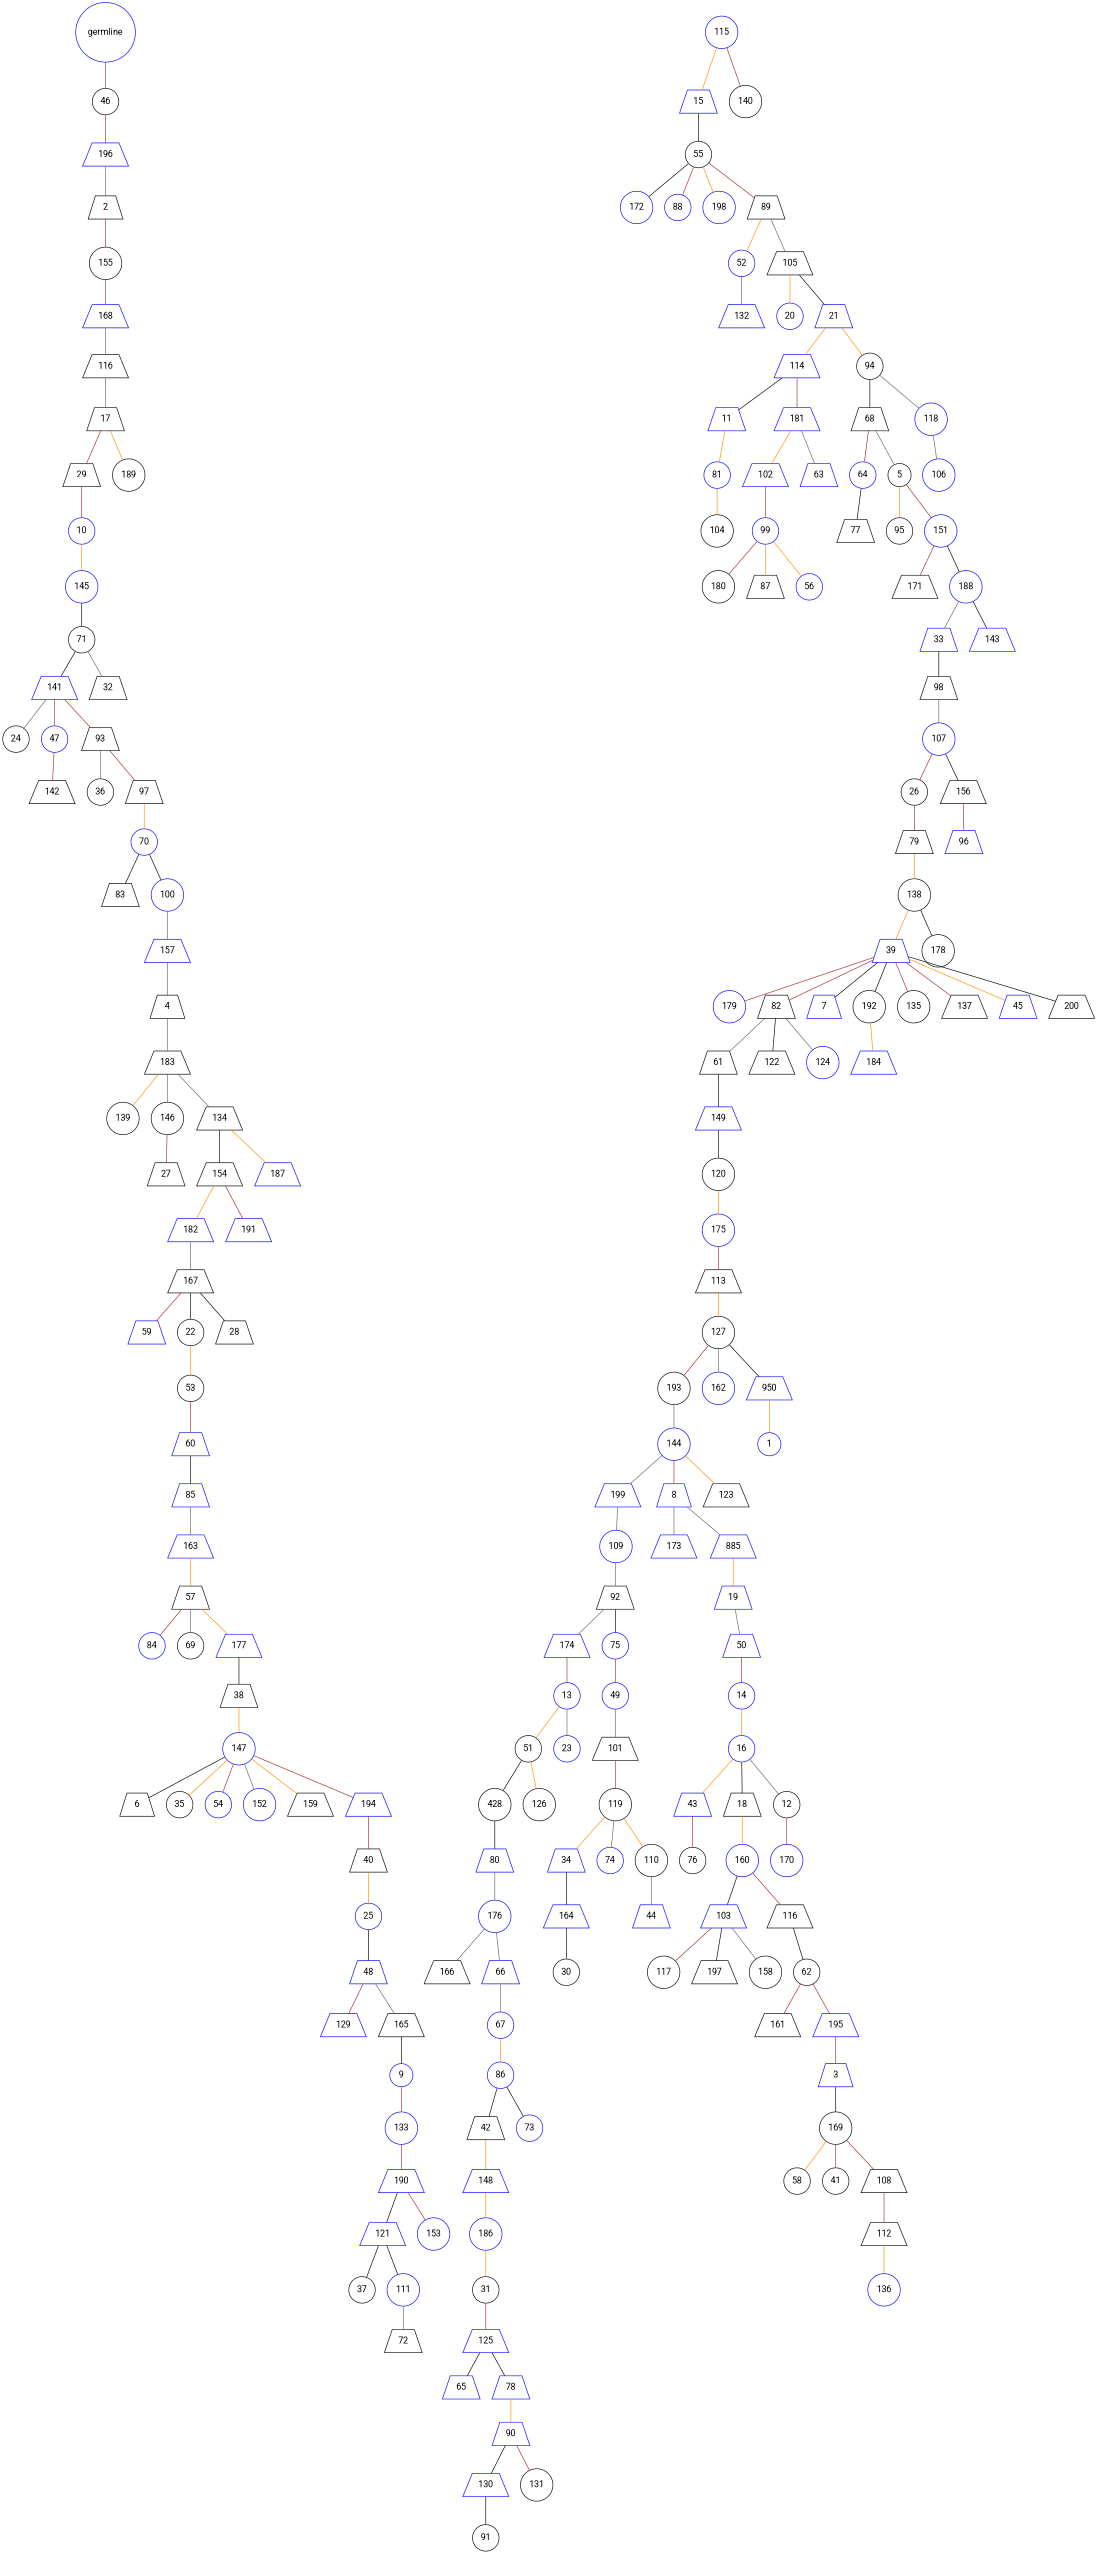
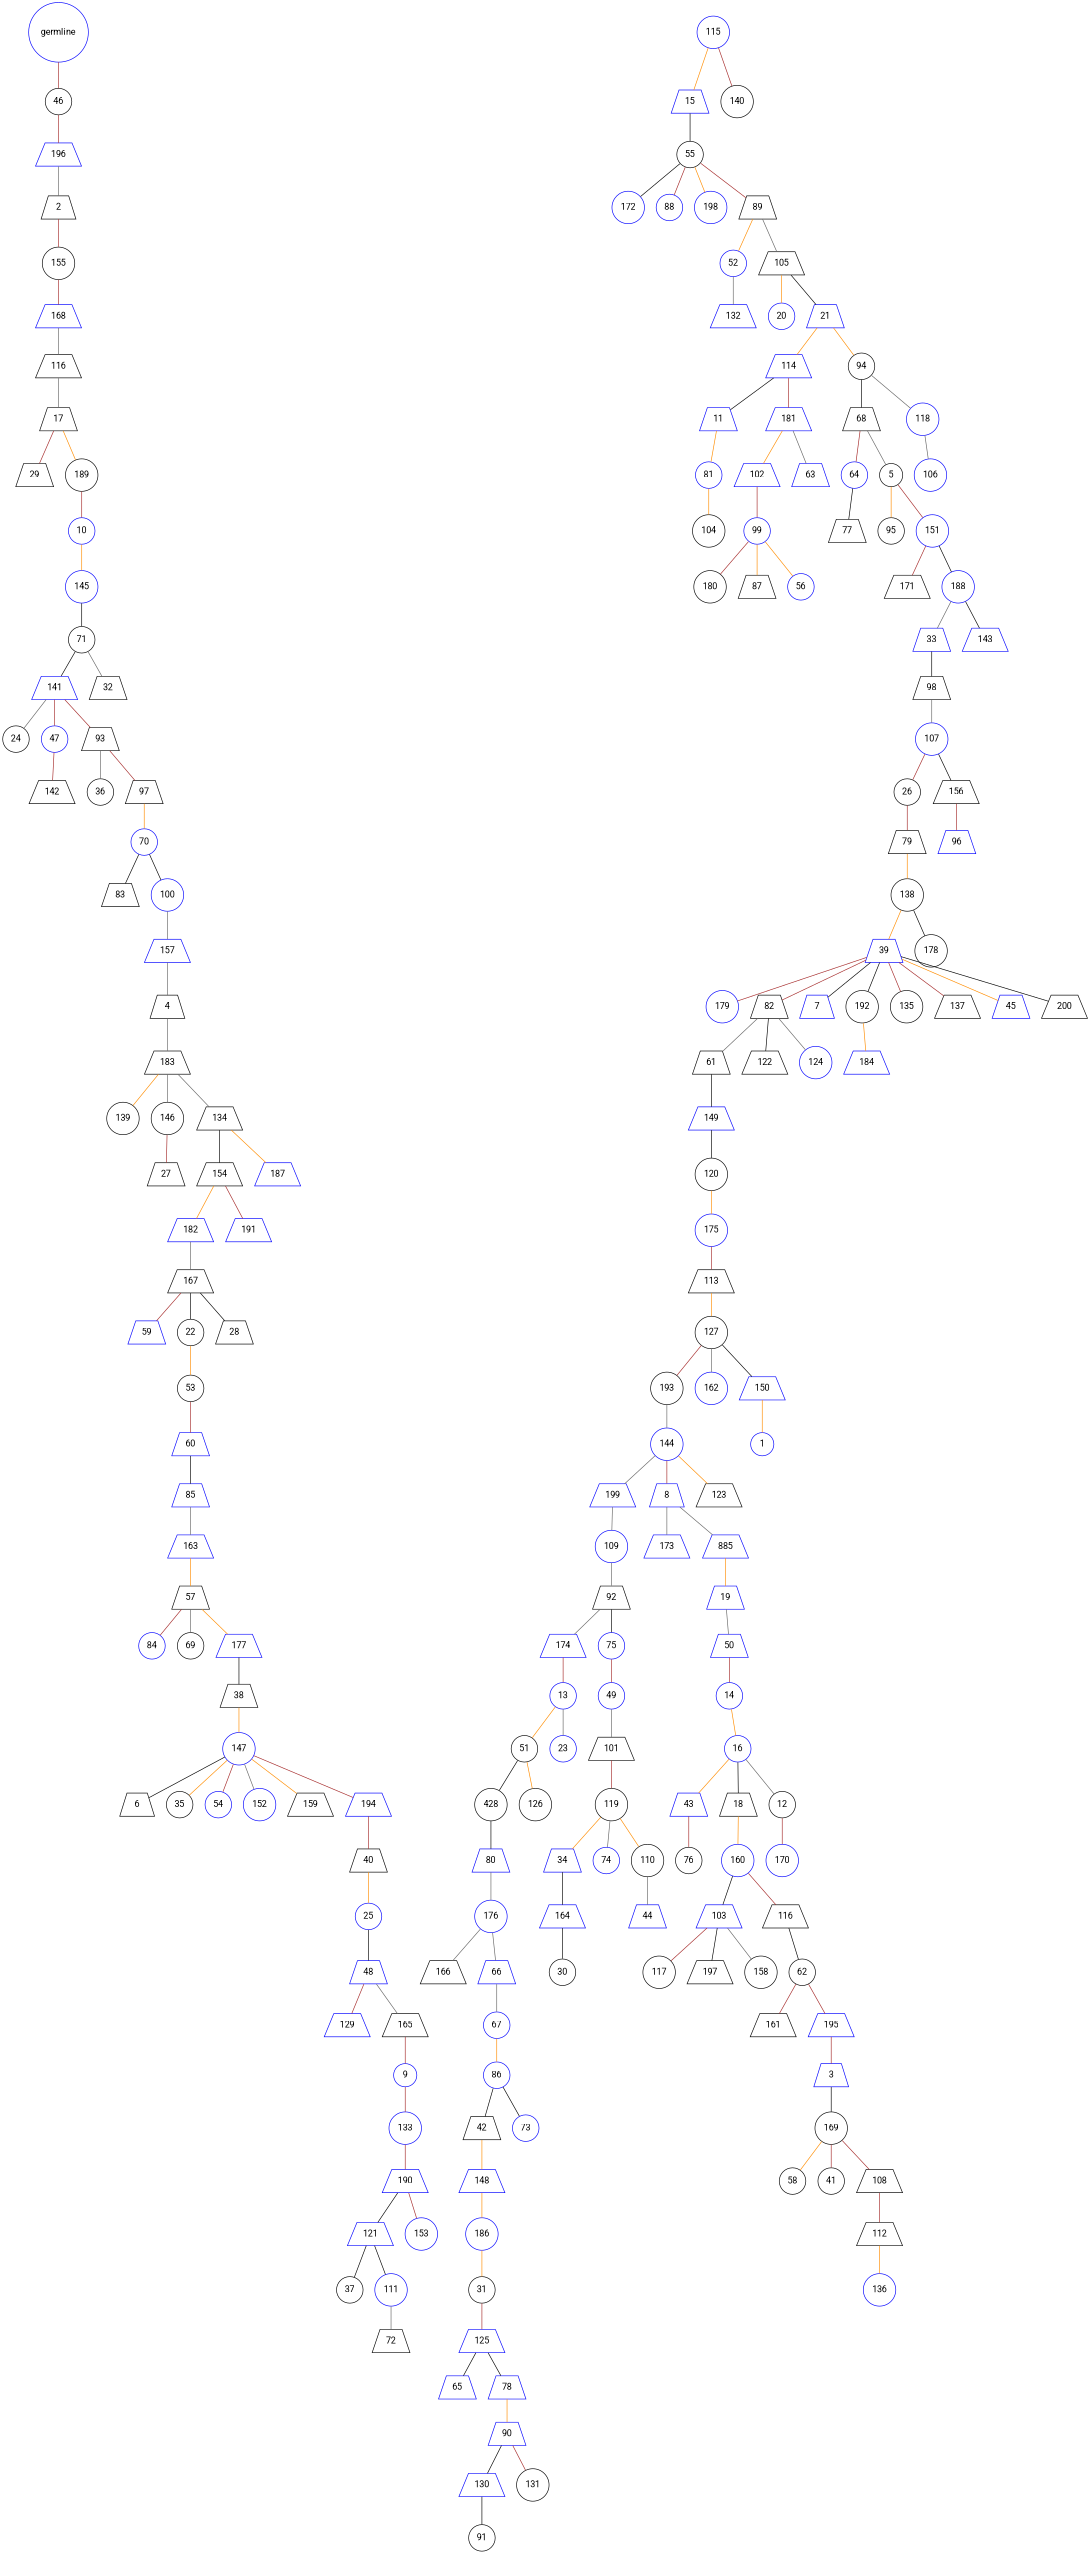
(82, 502) -> (82, 505)
(769, 1388) -> (762, 1388)
(401, 2050) -> (405, 2050)
